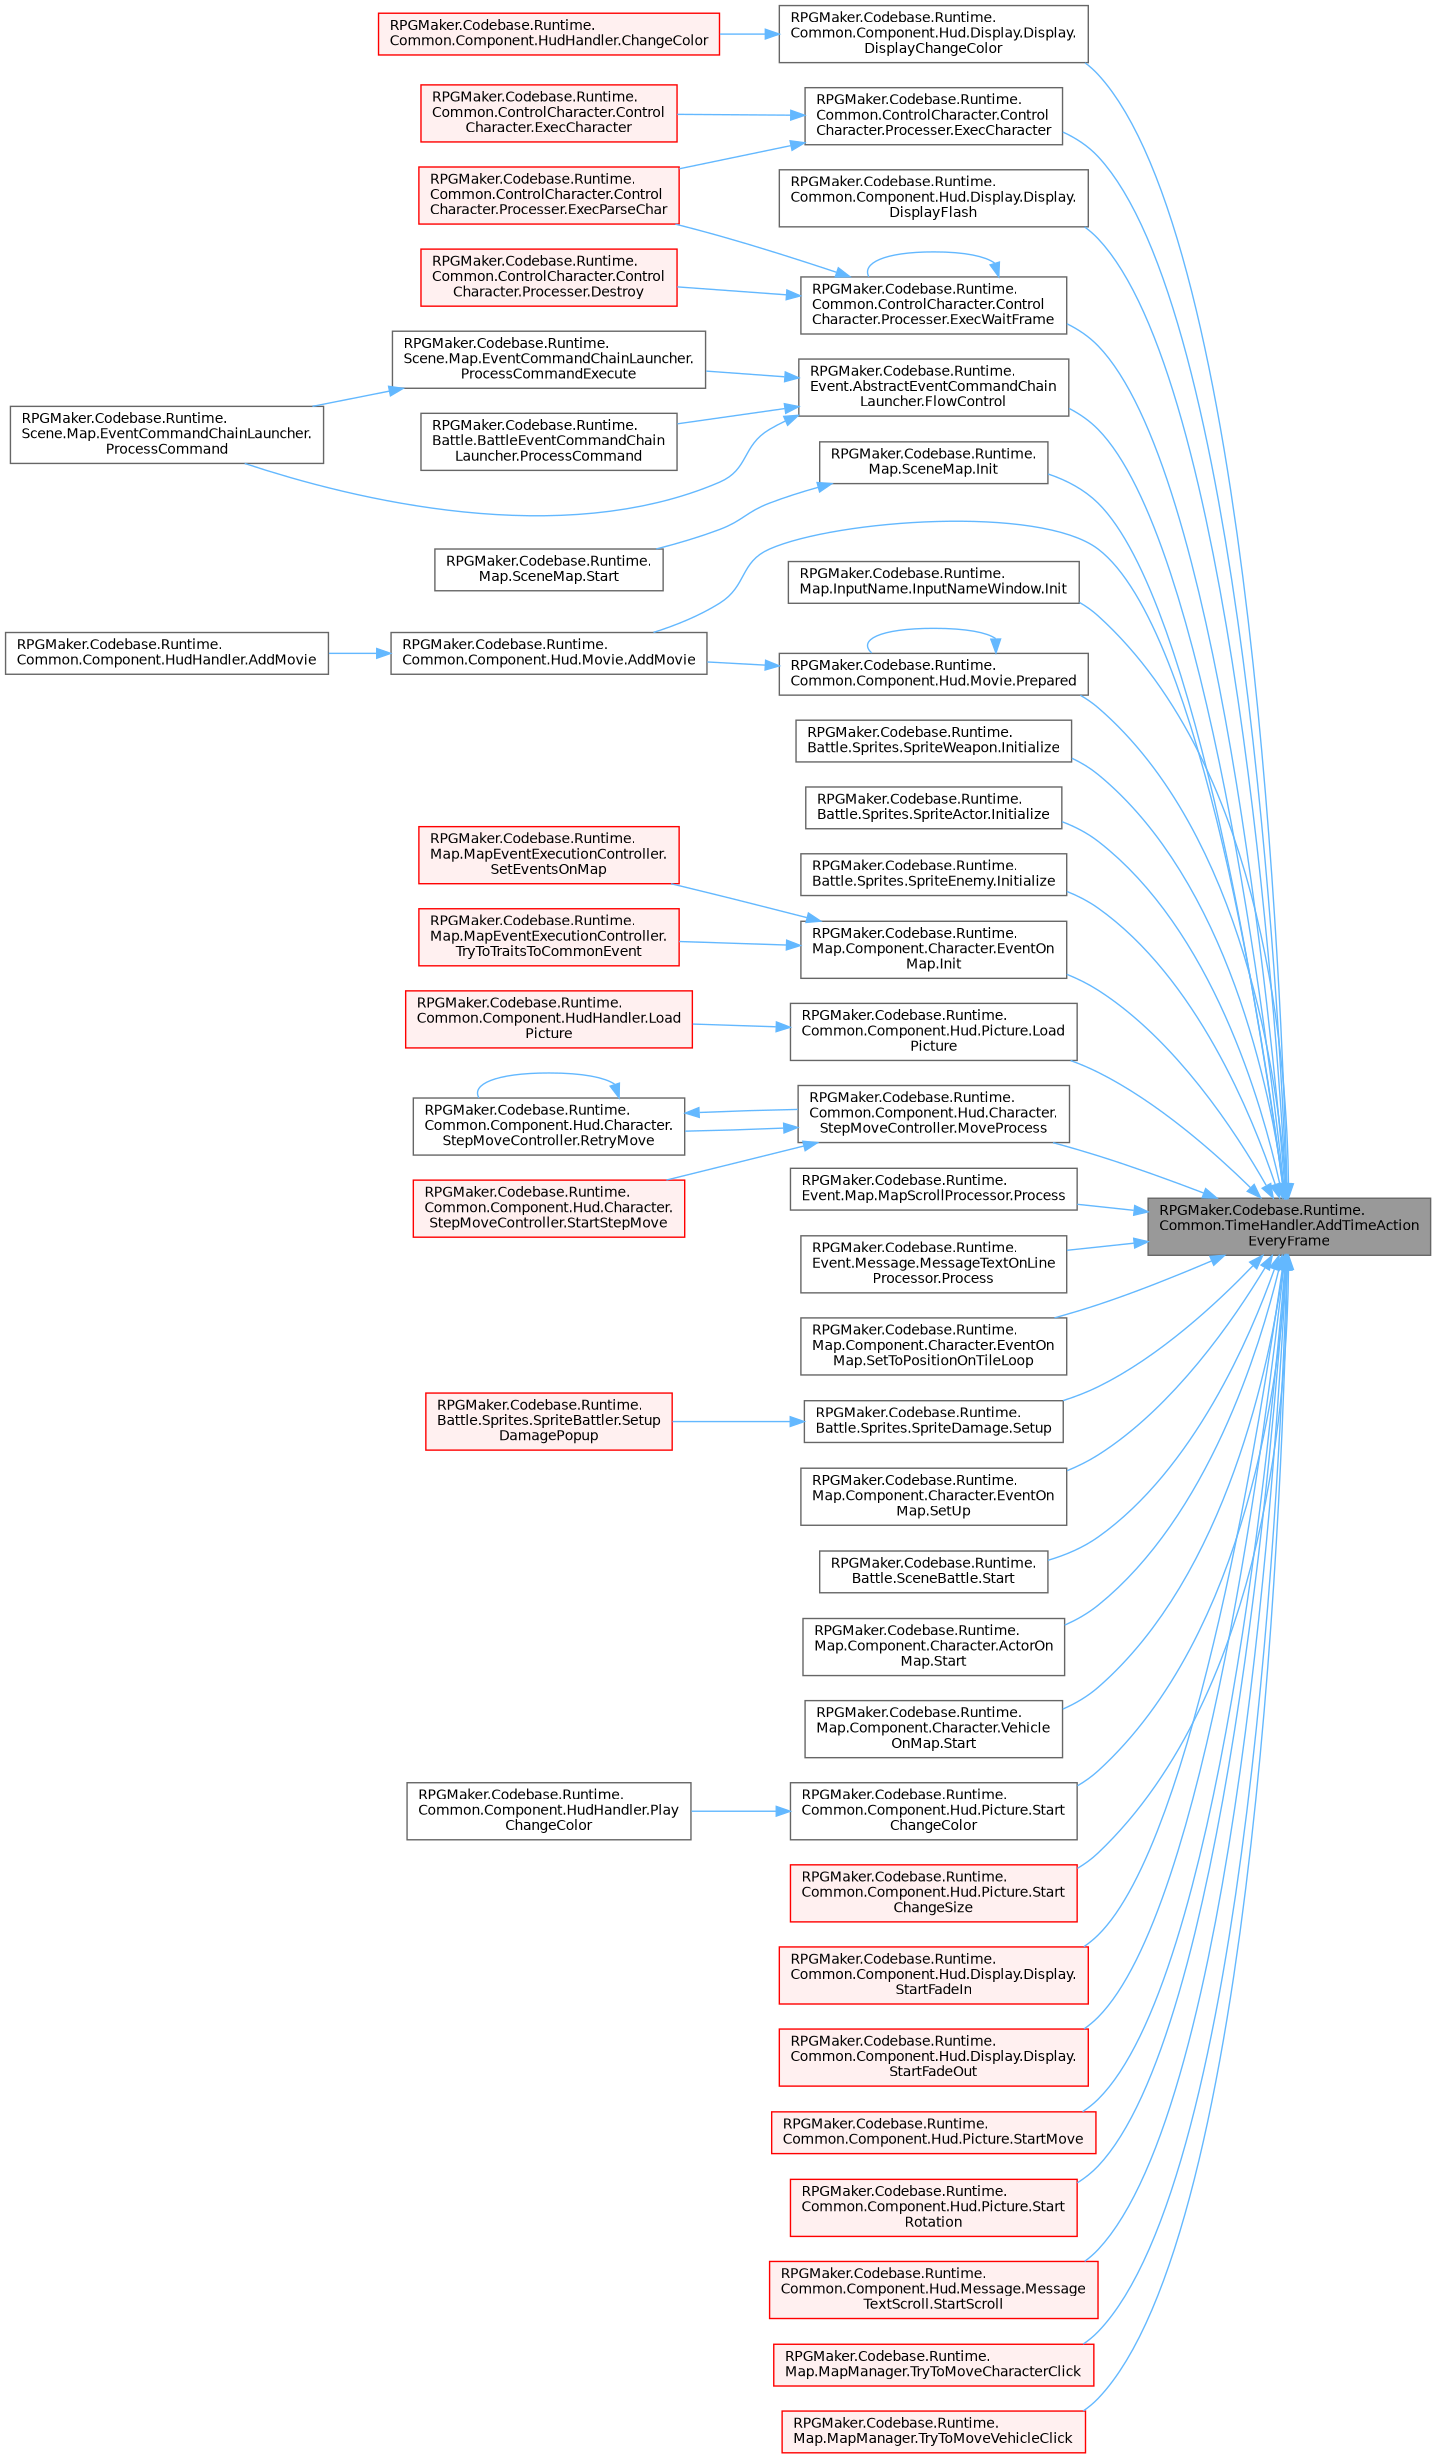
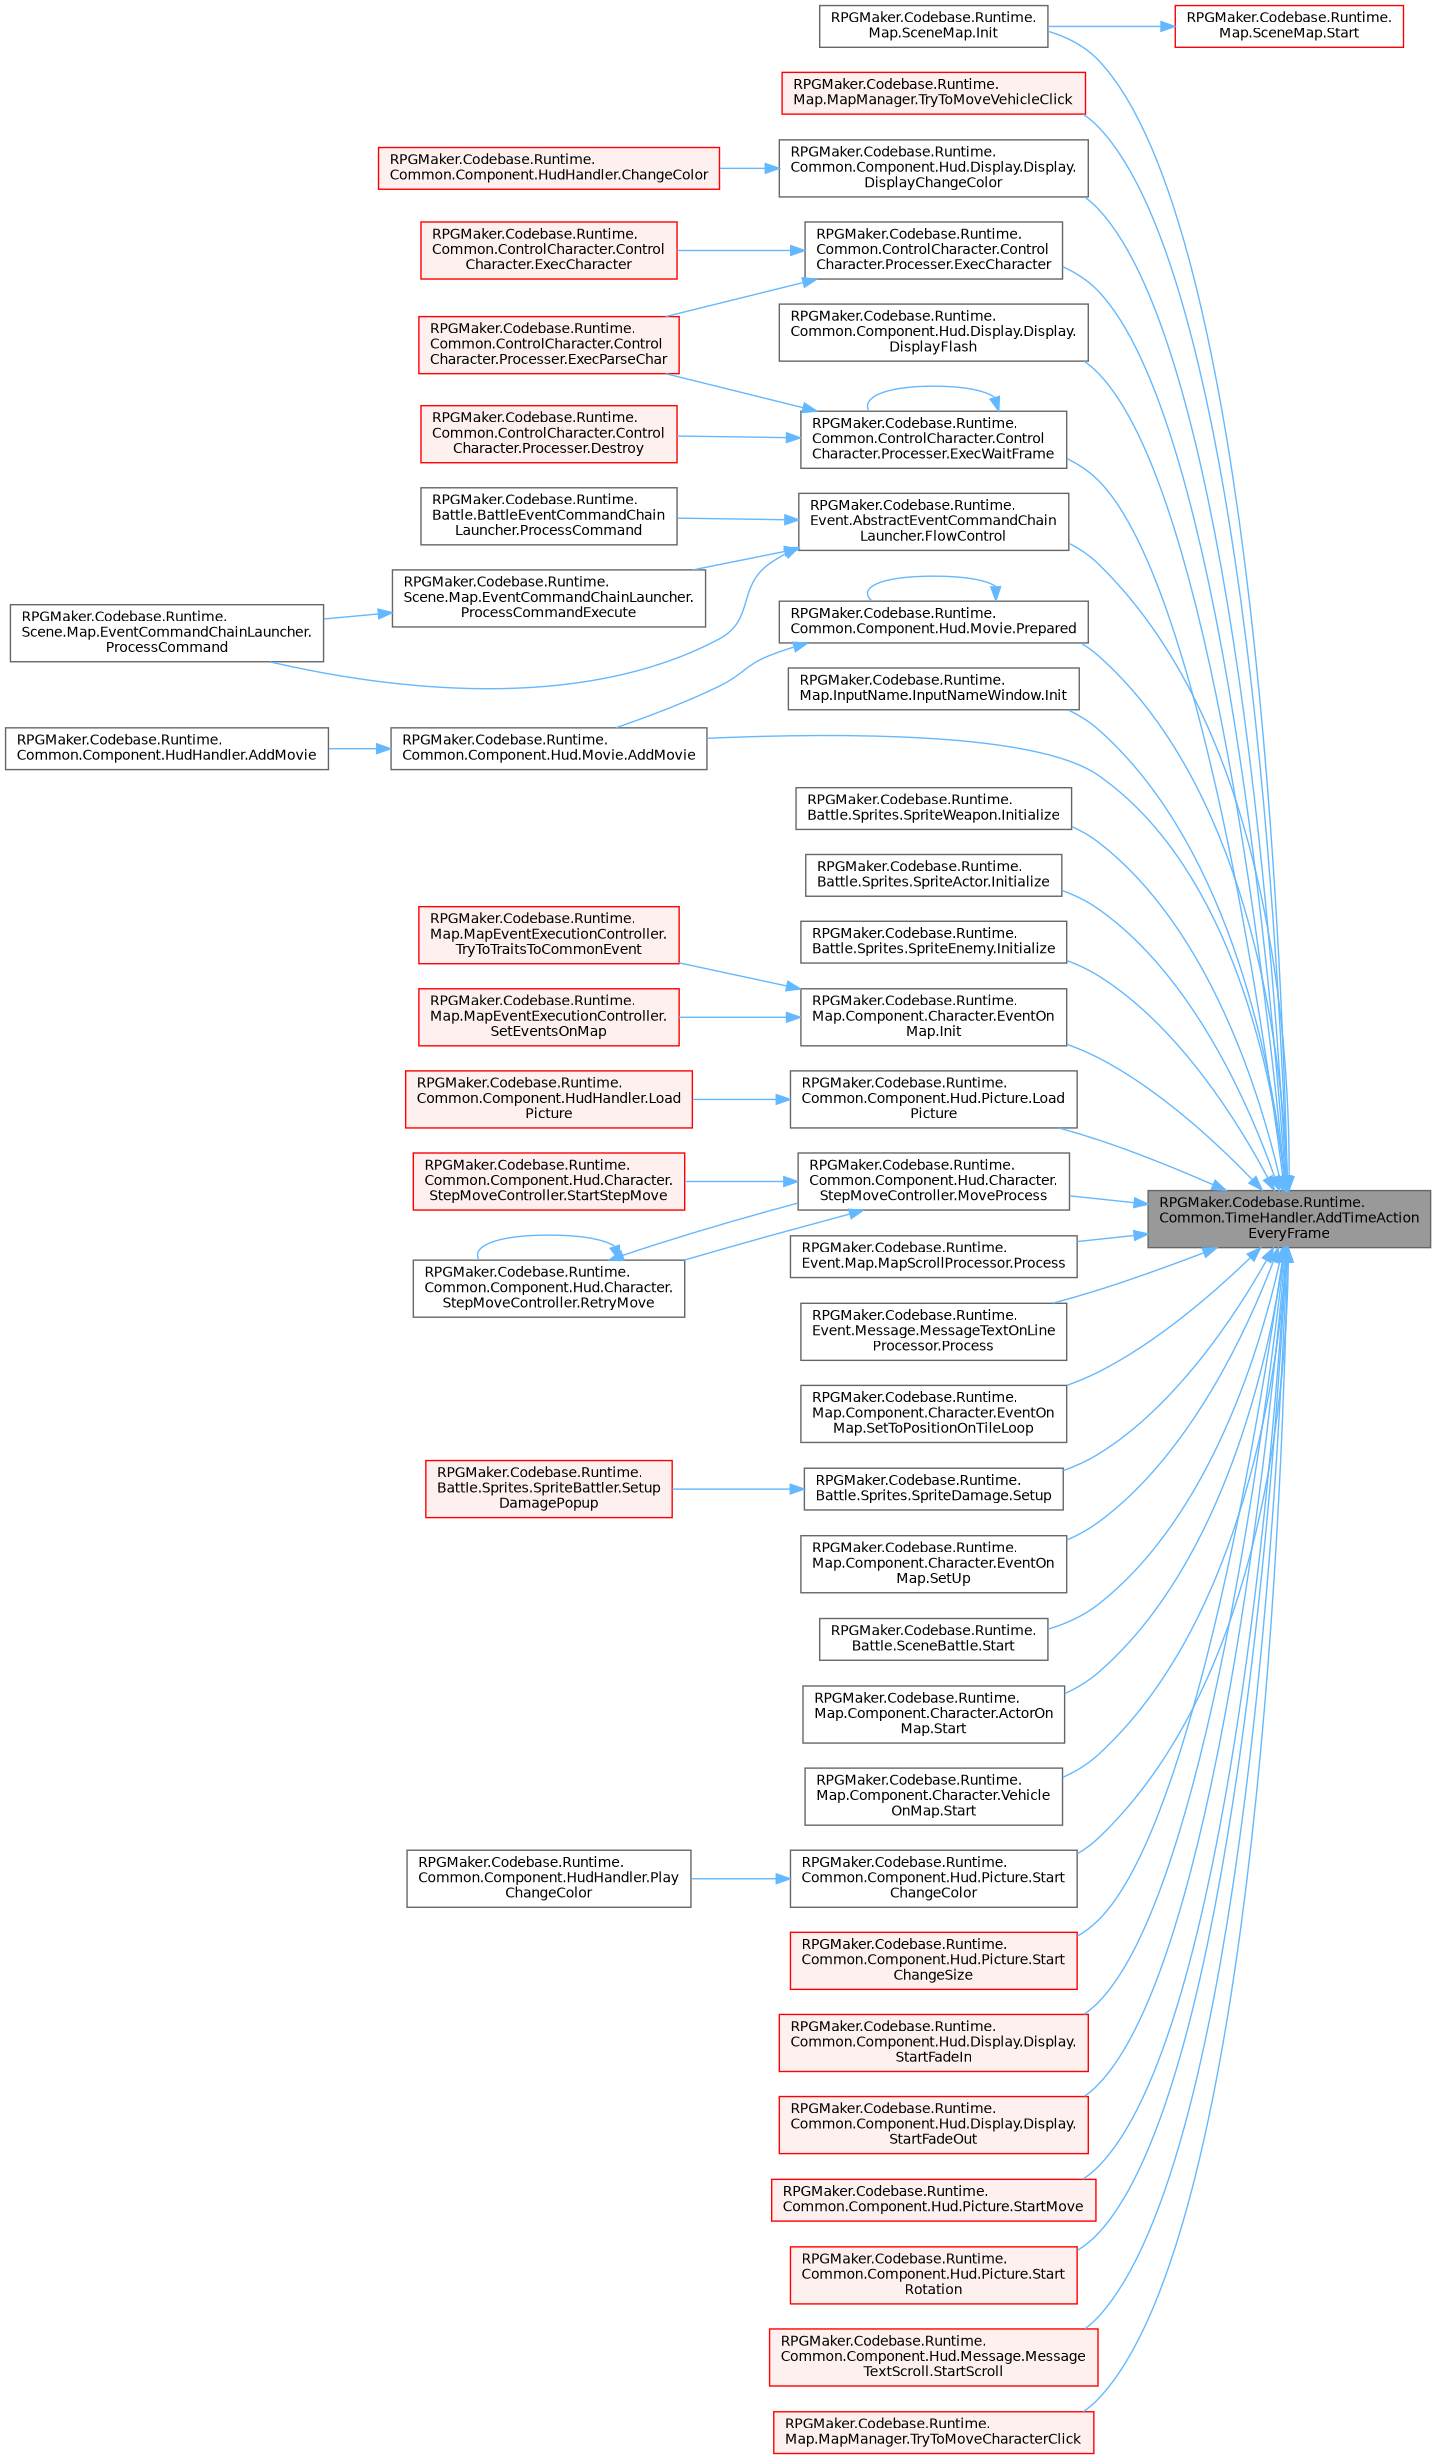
(738, 520) -> (1105, 26)
(549, 570) -> (1289, 26)
